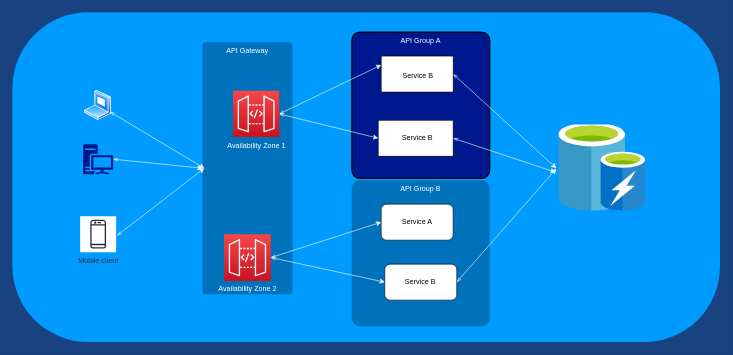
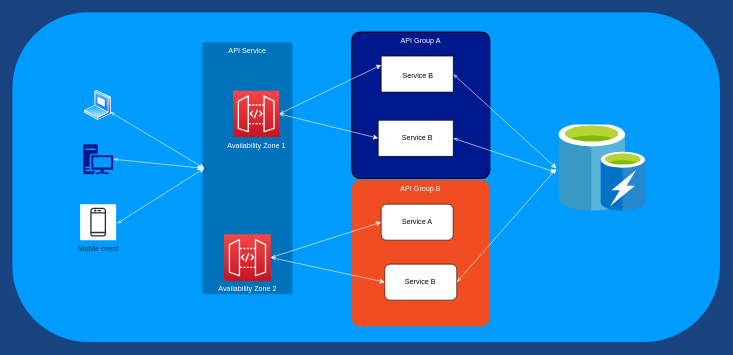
(248, 51) -> (248, 51)
(98, 234) -> (98, 222)
(421, 254) -> (421, 254)
